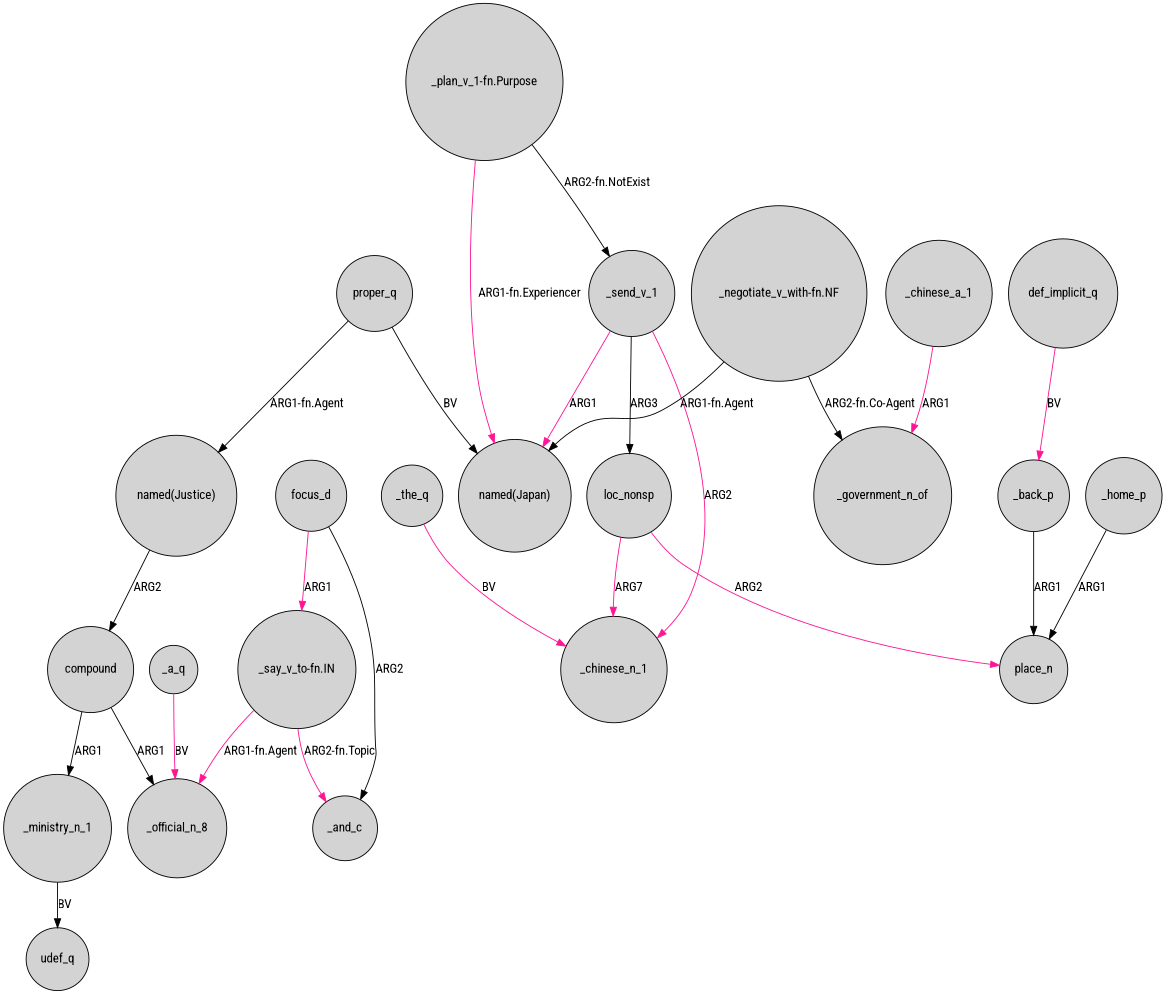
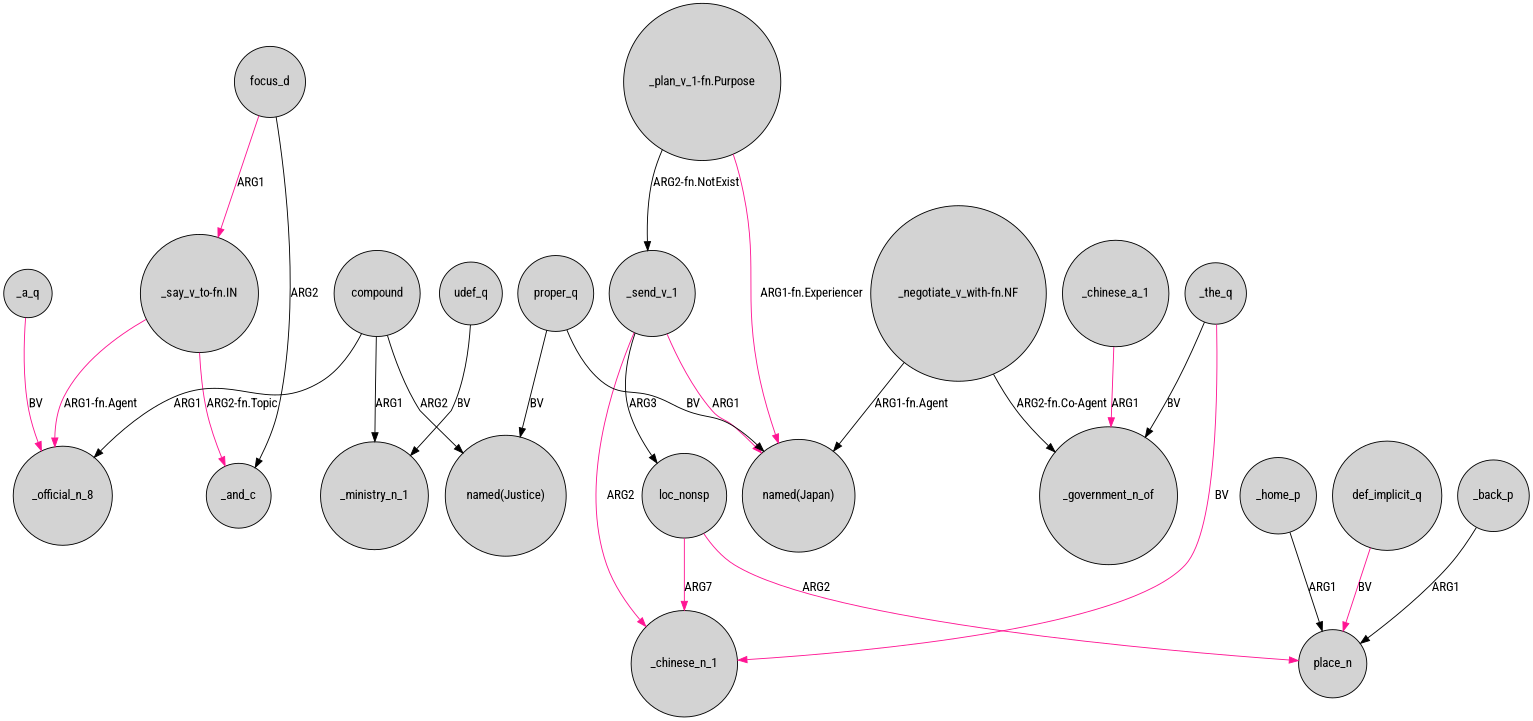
none -> (1180, 377)
(1048, 399) -> (1358, 585)
(307, 404) -> (537, 404)
(132, 586) -> (412, 397)
(58, 900) -> (458, 393)
